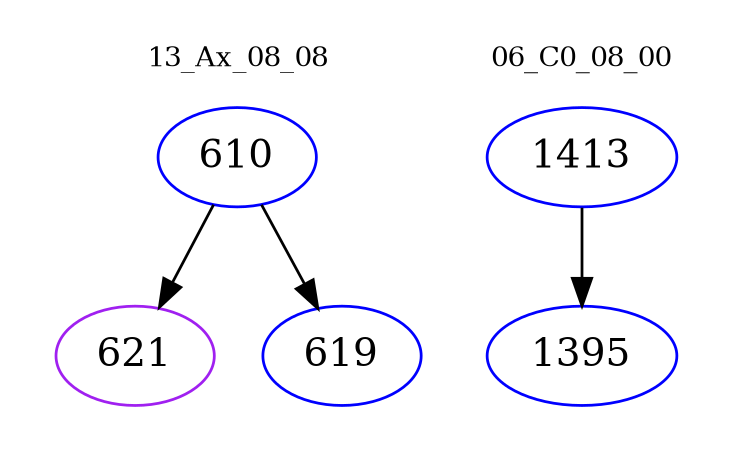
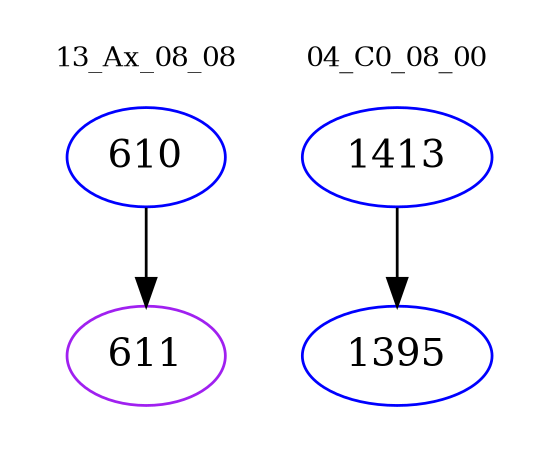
(582, 59) -> (397, 59)
(135, 356) -> (146, 356)
(342, 356) -> none
